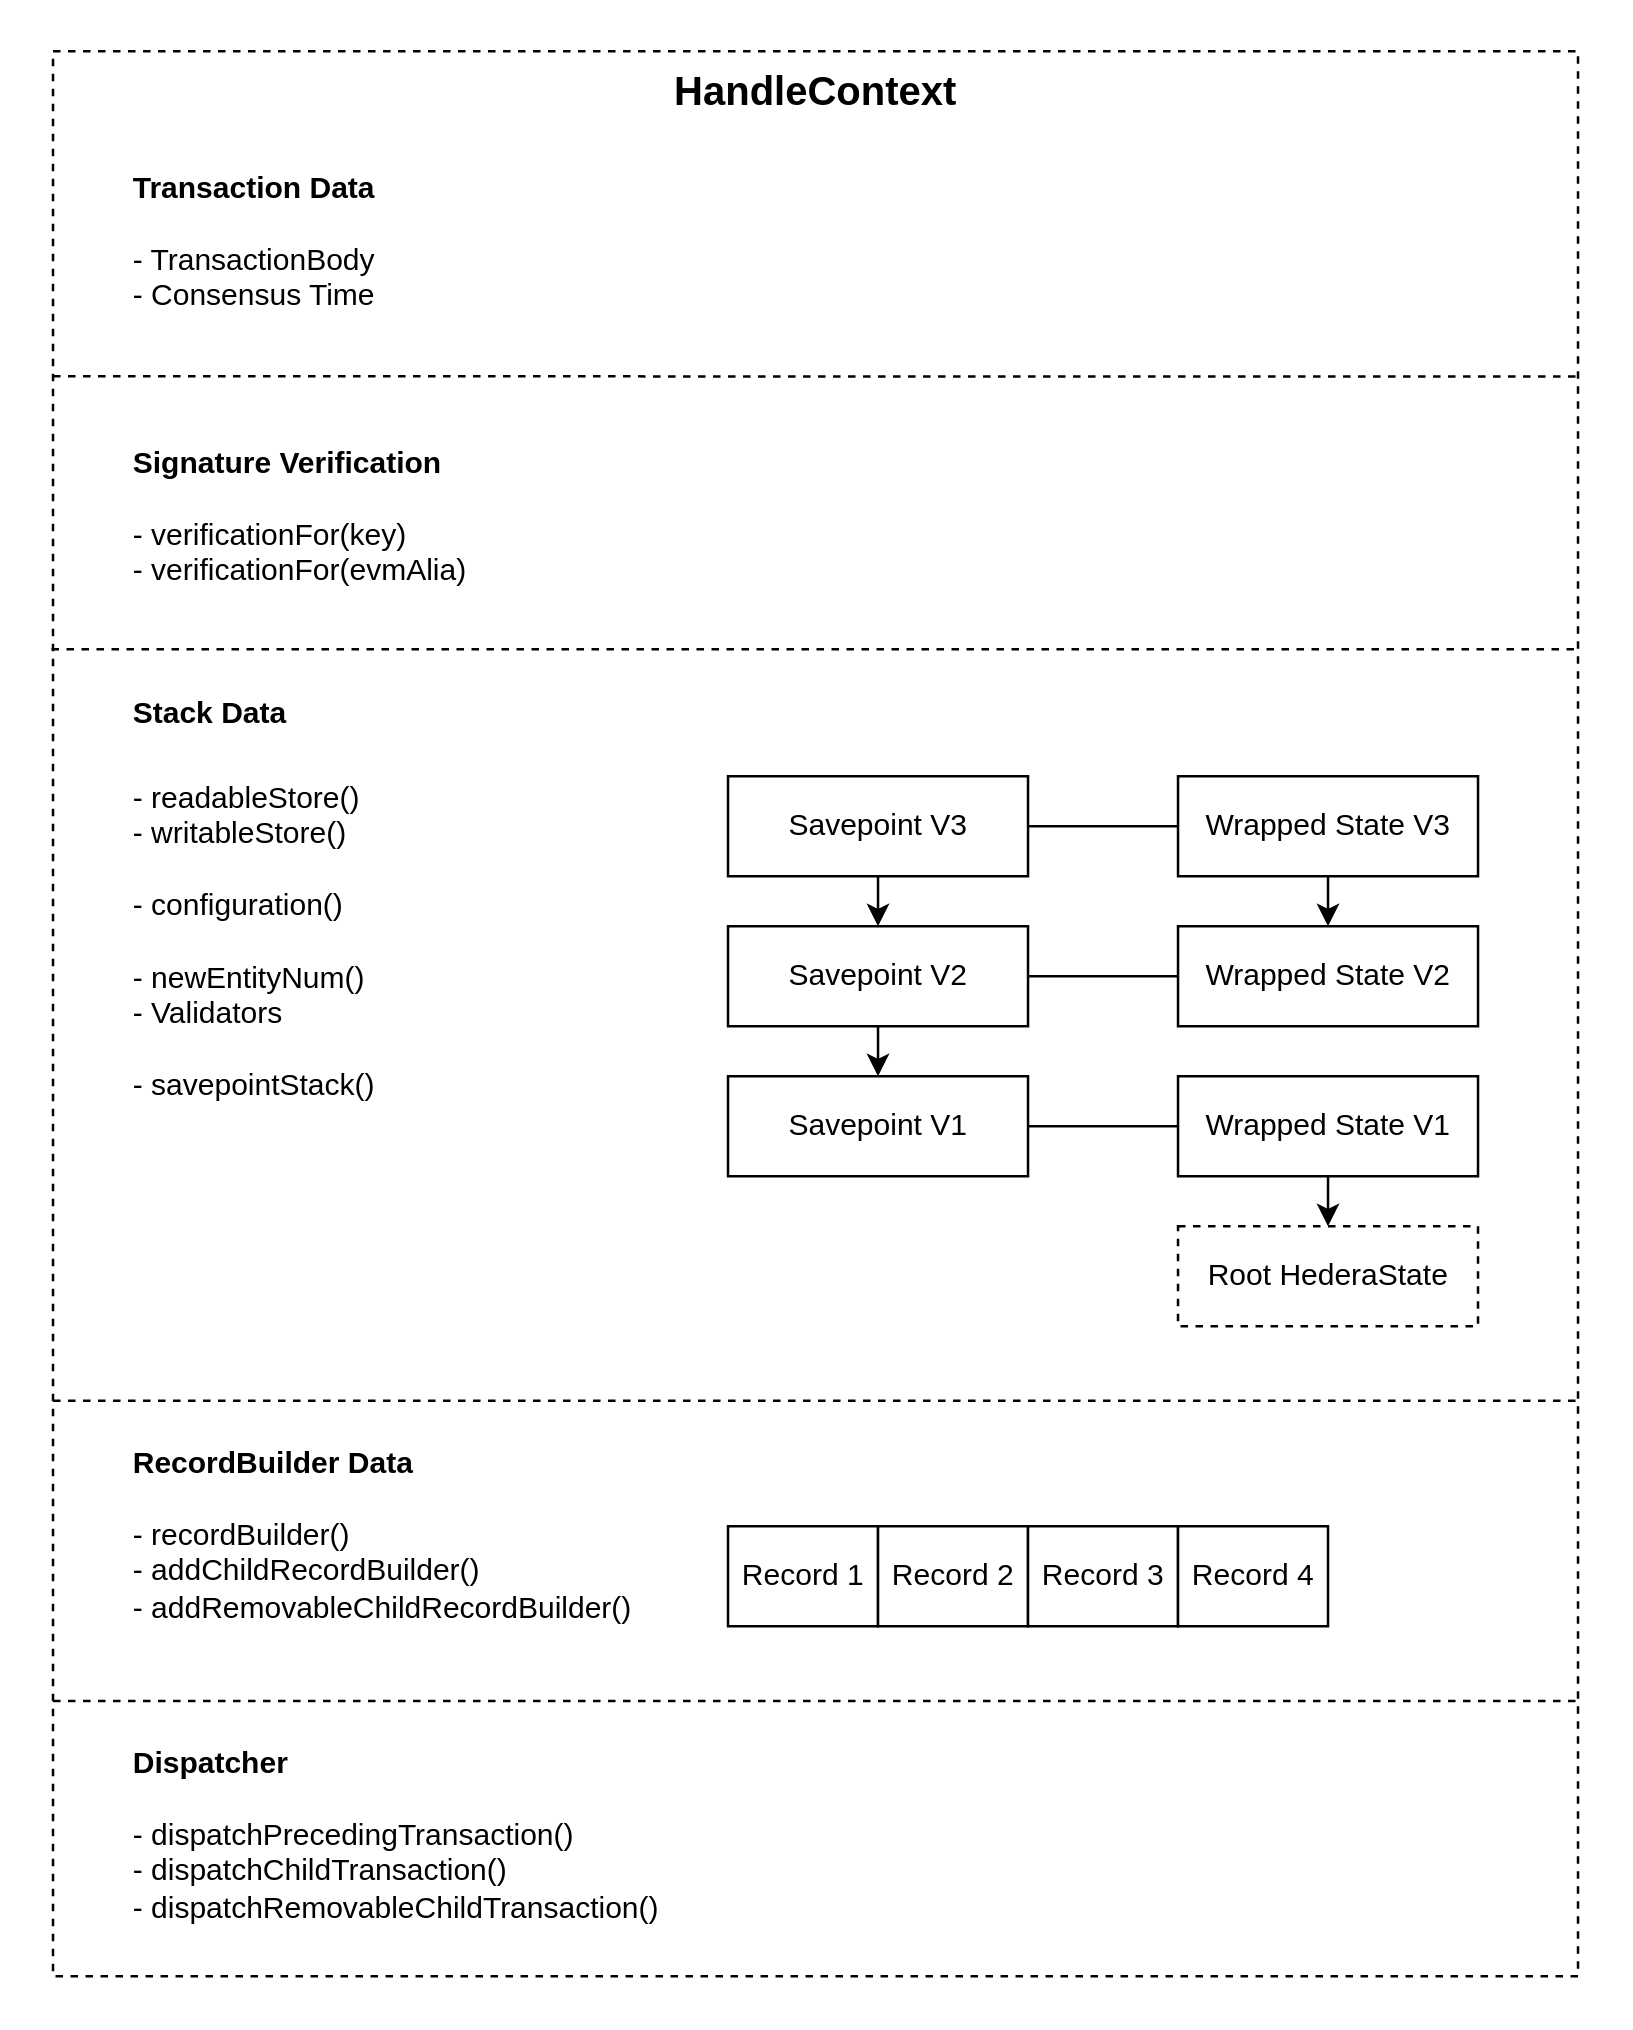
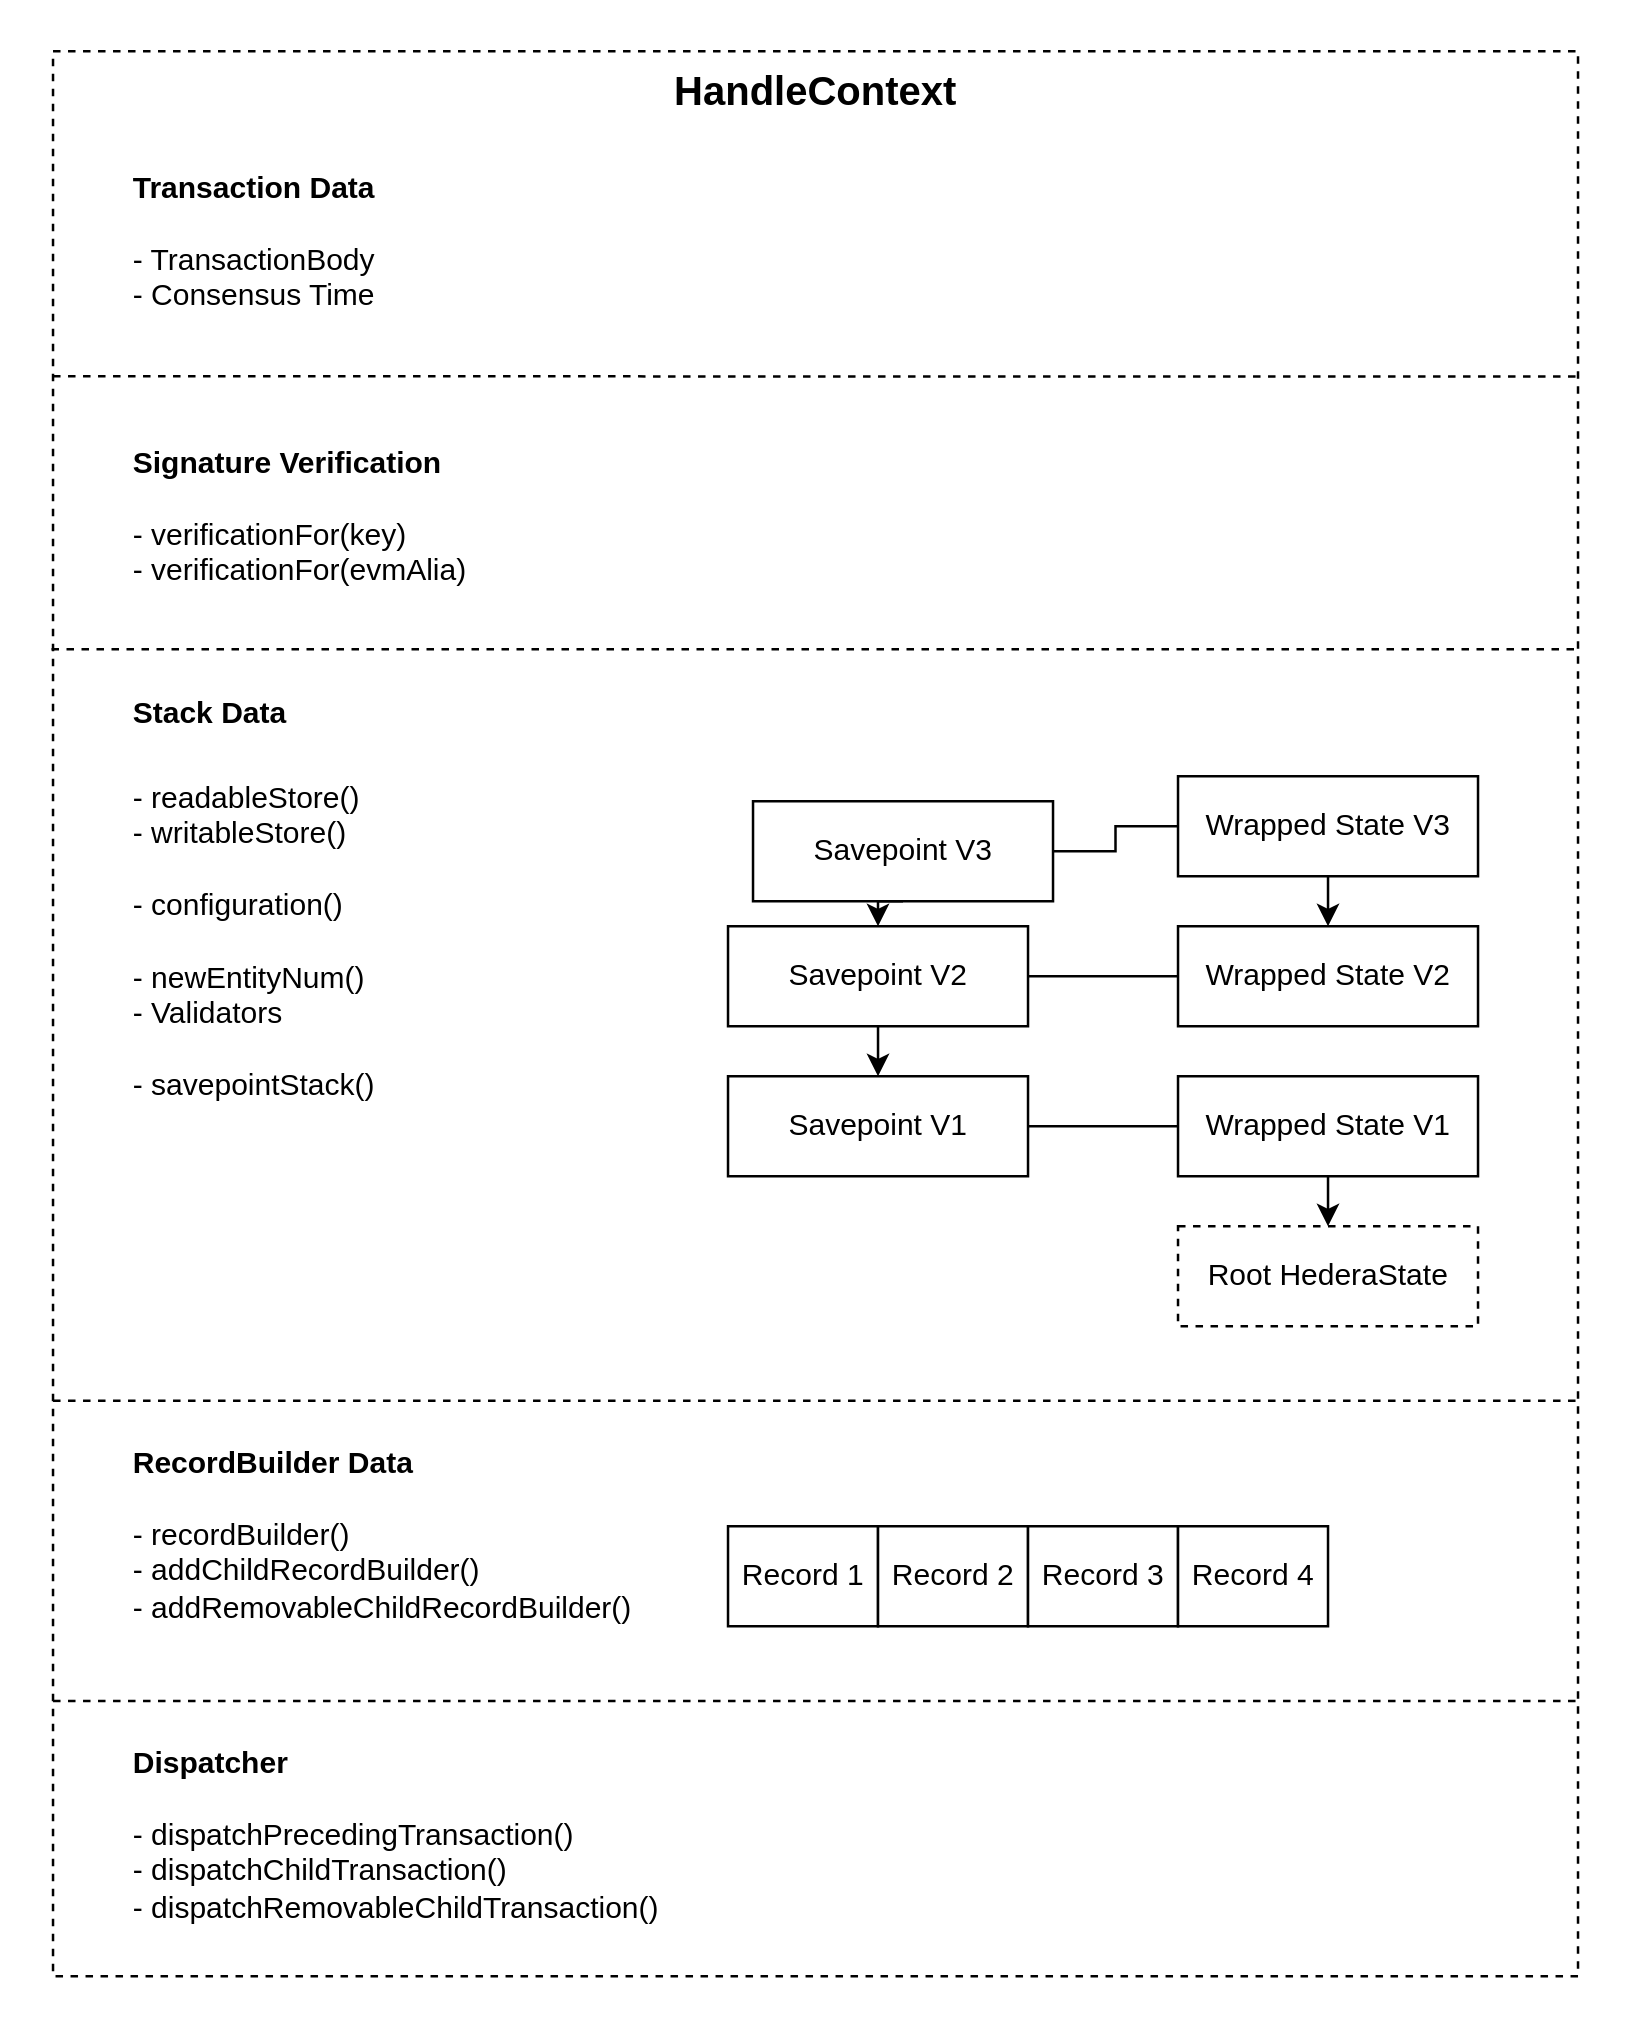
(878, 826) -> (903, 851)
